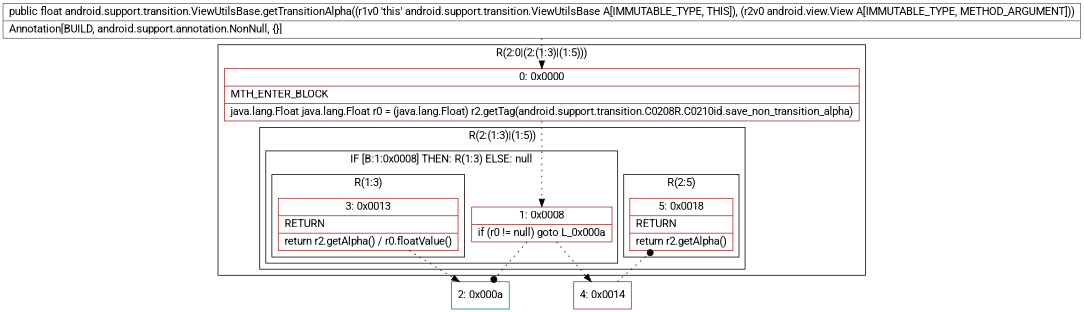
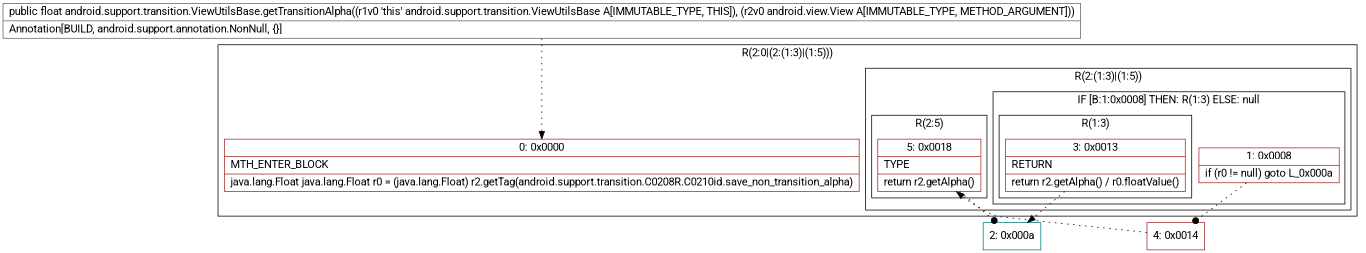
(542, 160) -> none
(656, 224) -> (897, 165)
(513, 258) -> (976, 205)
(571, 258) -> (1225, 199)
(637, 264) -> (1052, 222)
